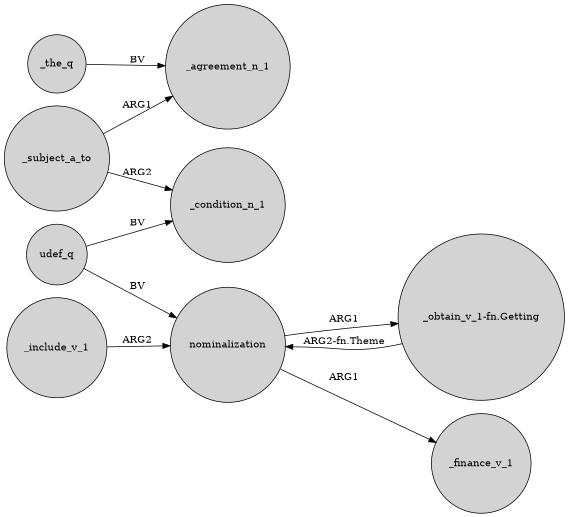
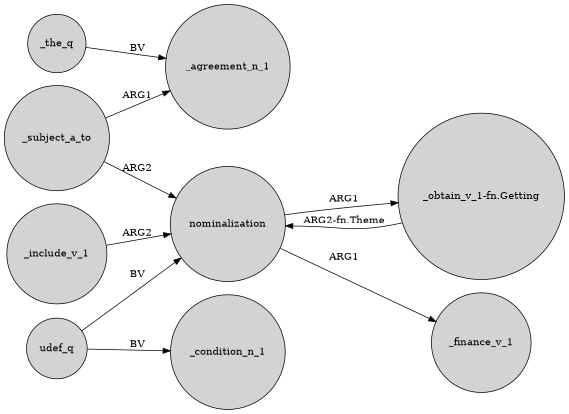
(136, 180) -> (137, 178)
